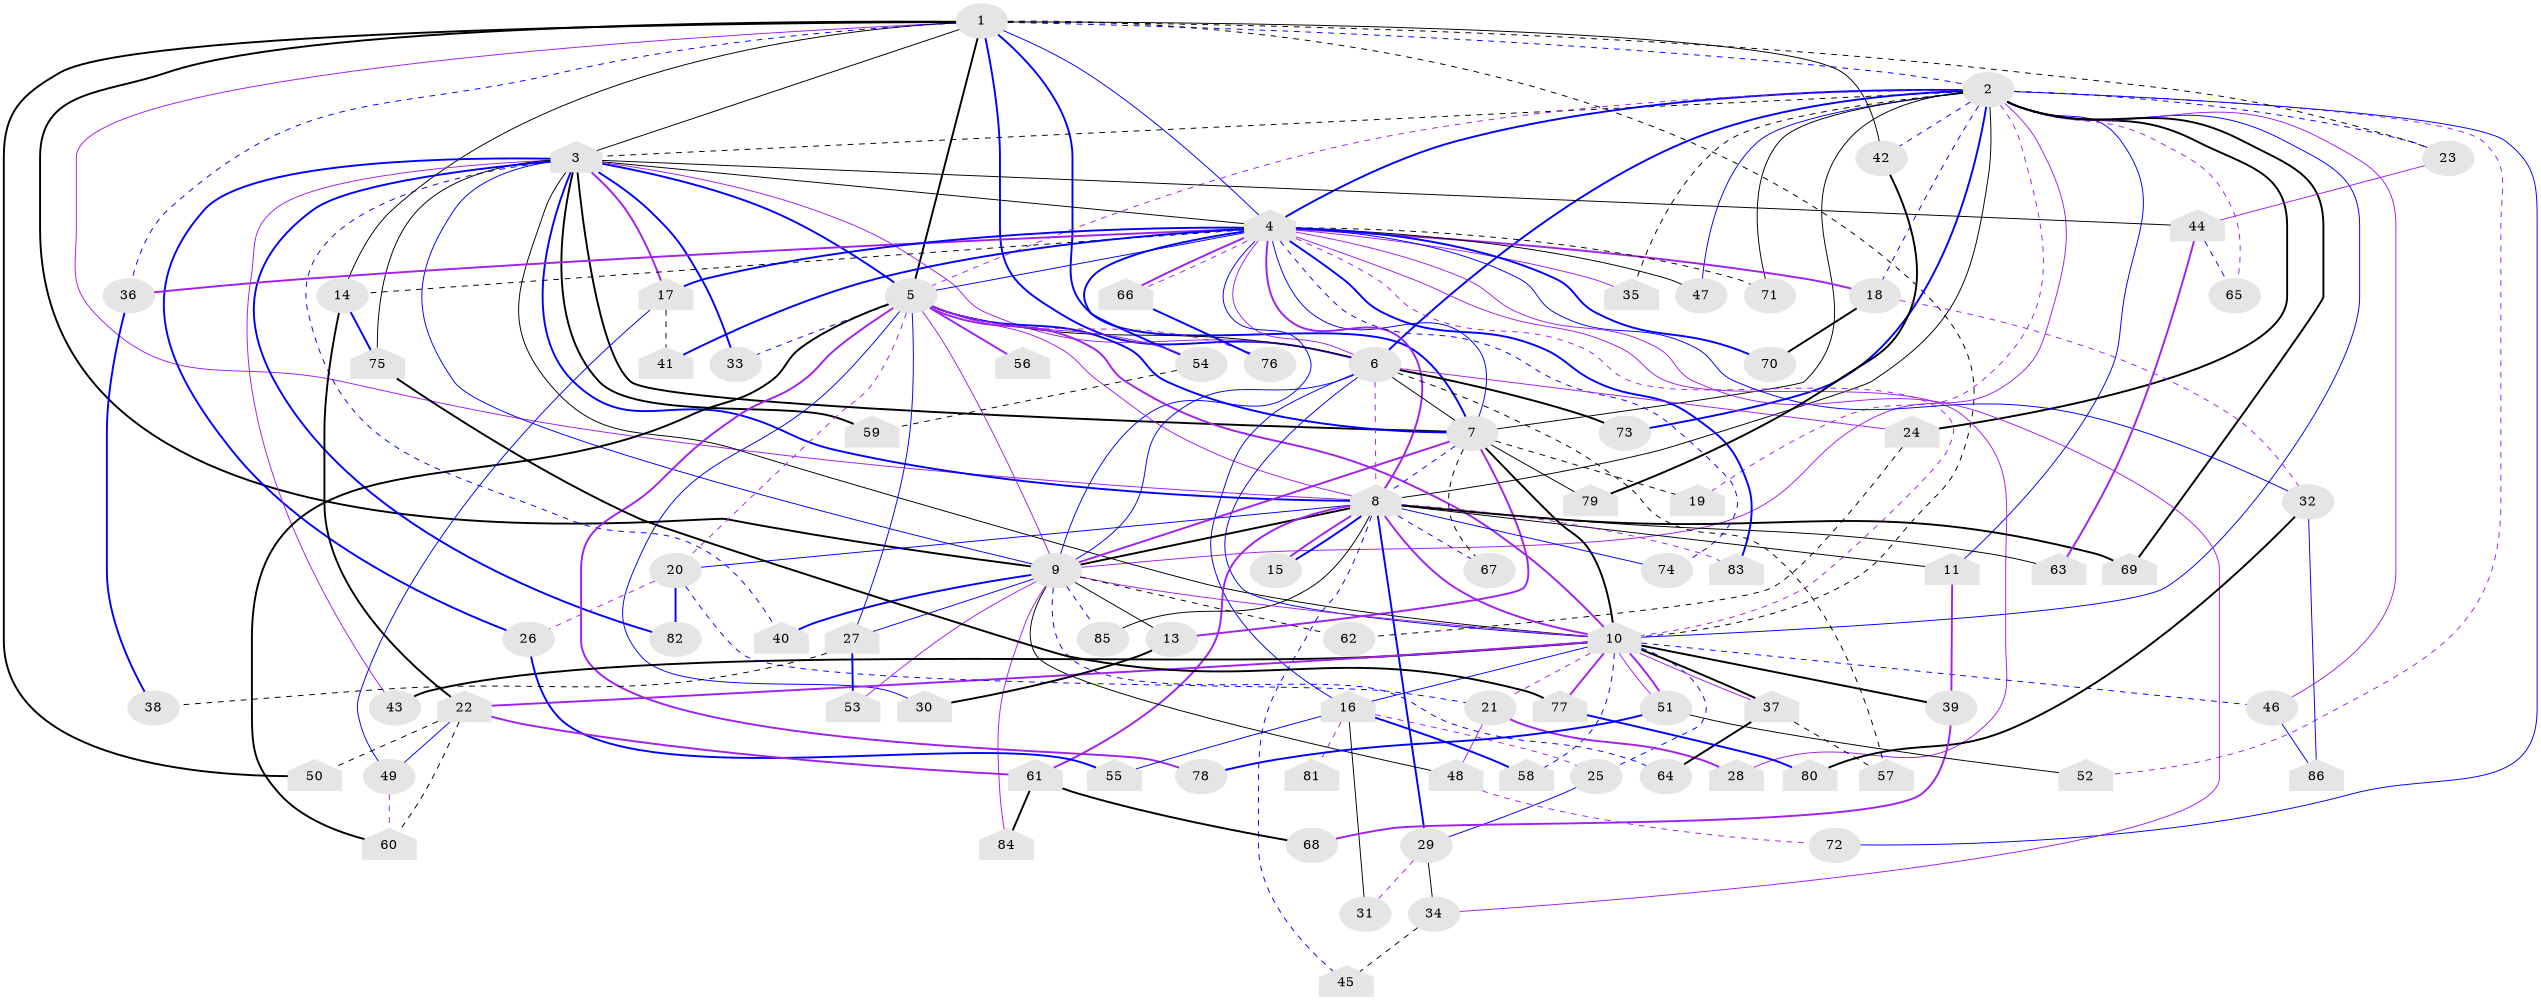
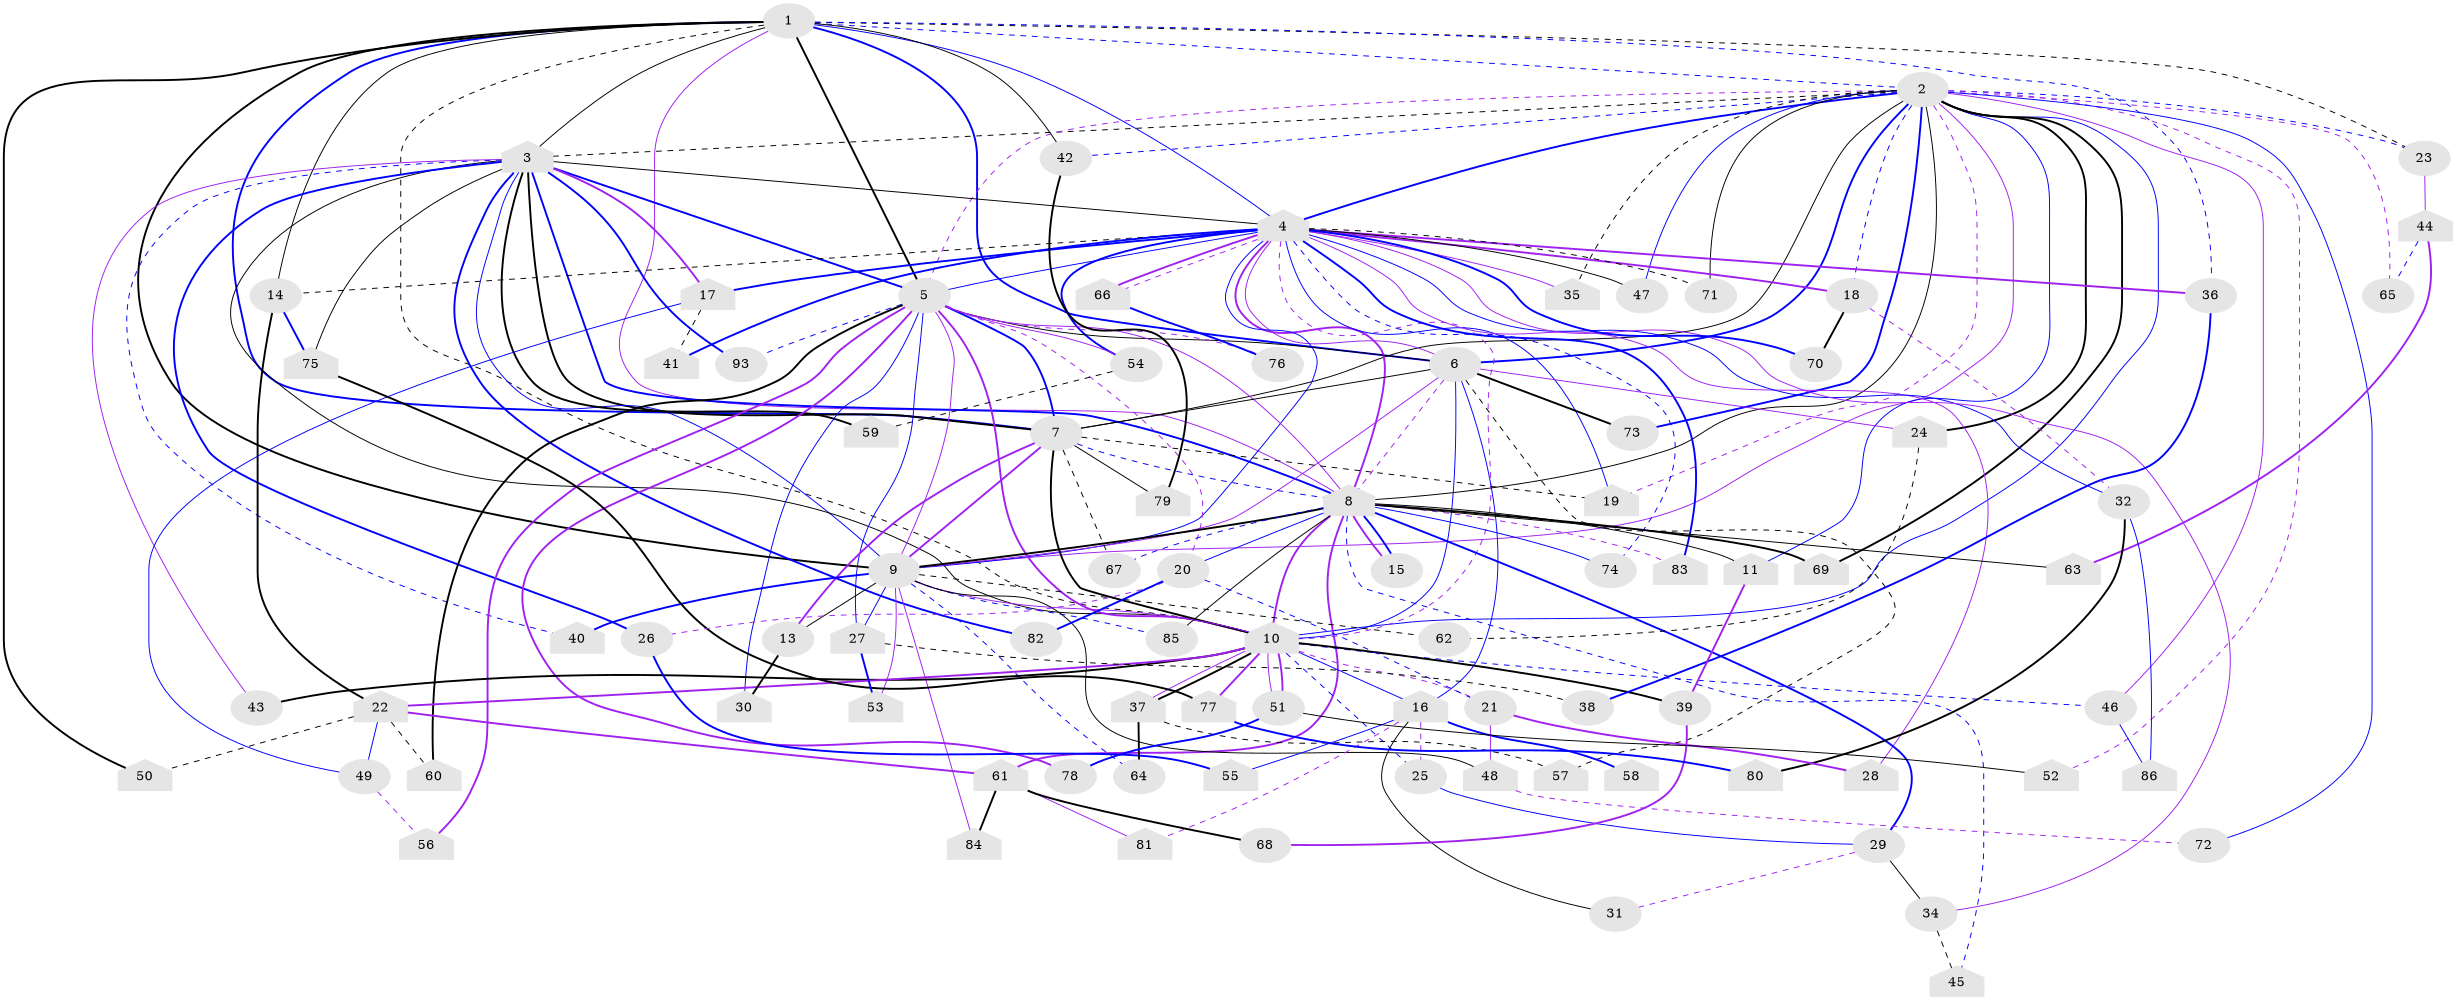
(1386, 193) -> none
(966, 298) -> none
(1326, 321) -> (1526, 352)
(736, 364) -> (741, 364)
(1157, 433) -> (1240, 514)
(1602, 712) -> none
(389, 811) -> (397, 812)
none -> (1077, 813)
